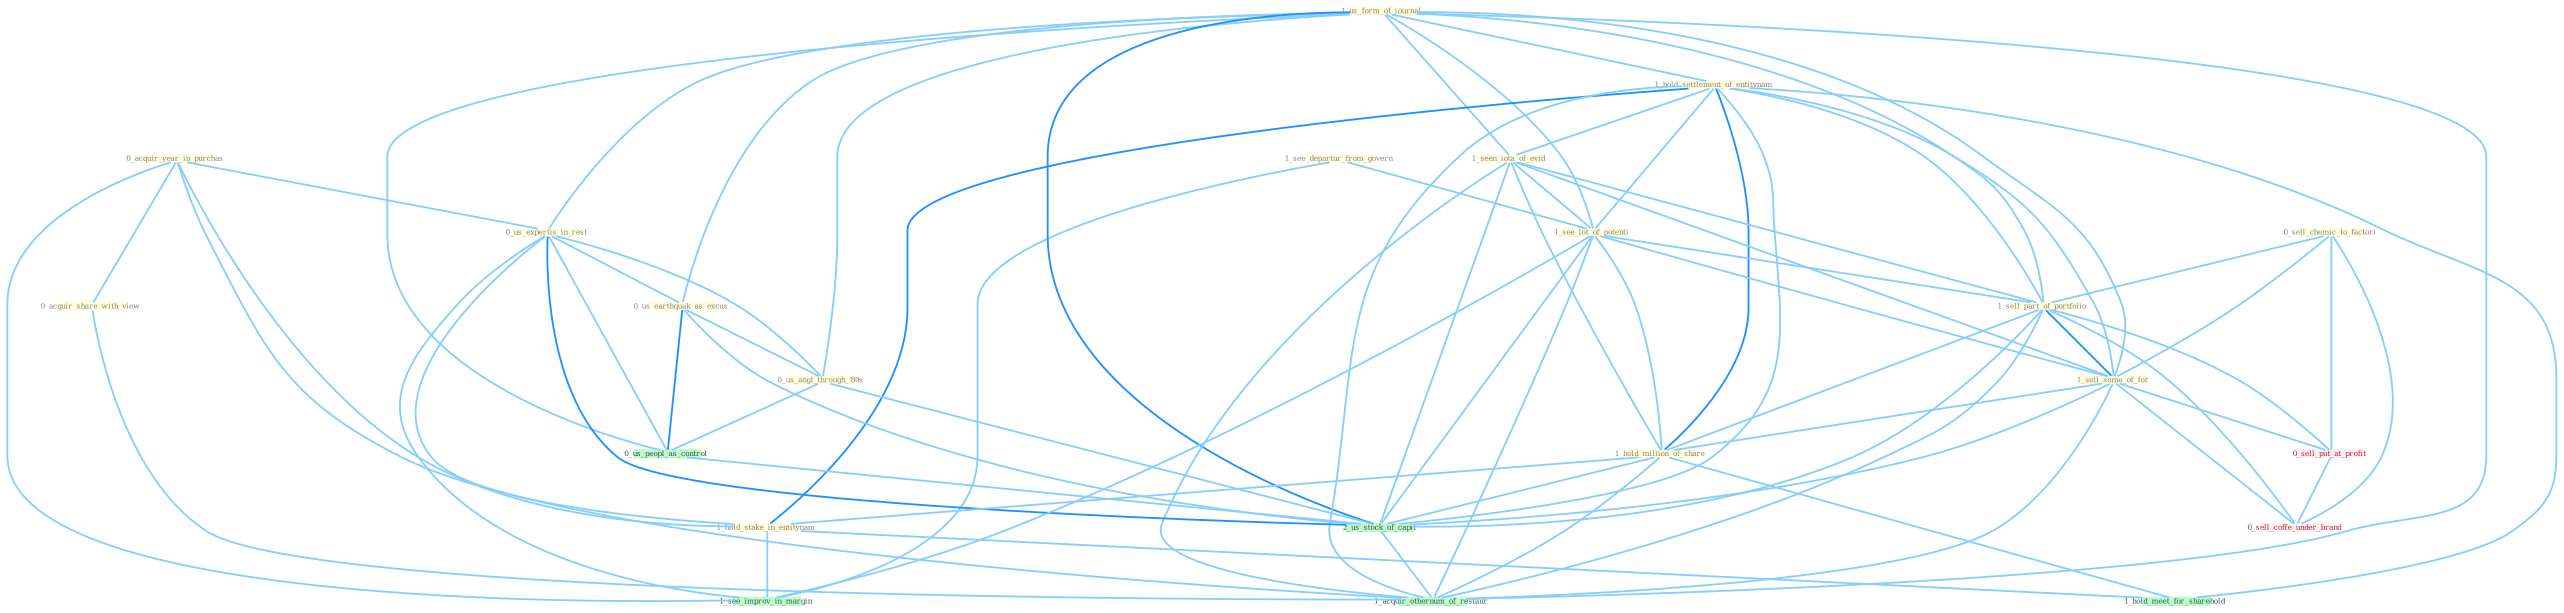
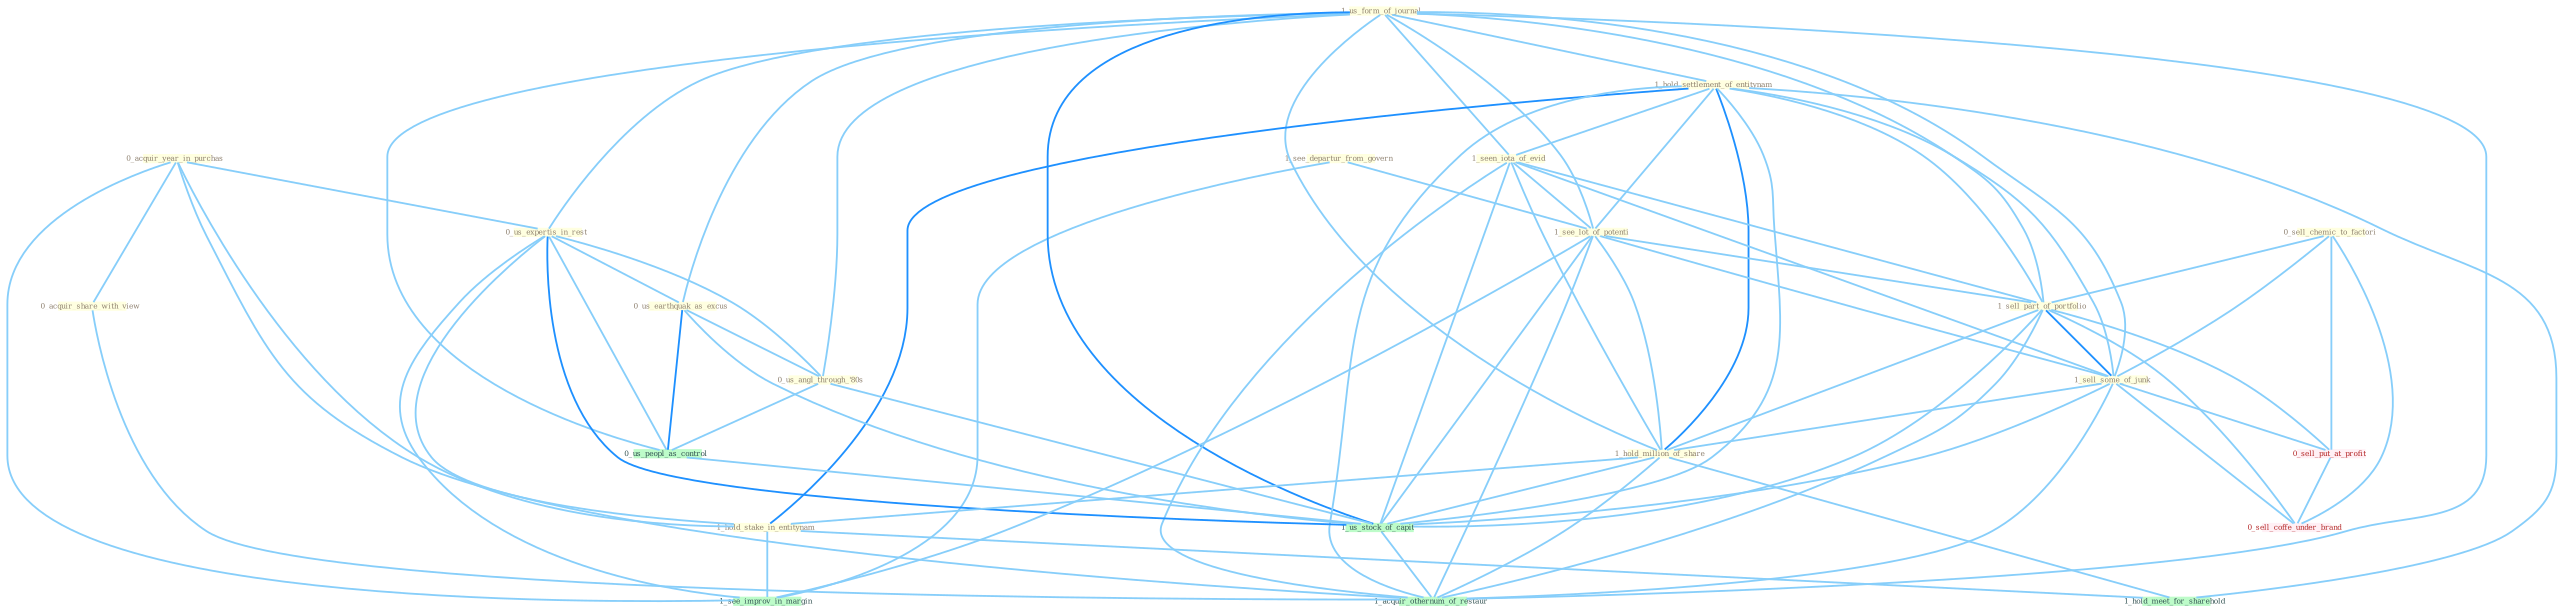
none -> (1390, 288)
(2114, 380) -> (2114, 380)
(1380, 528) -> (1380, 528)
